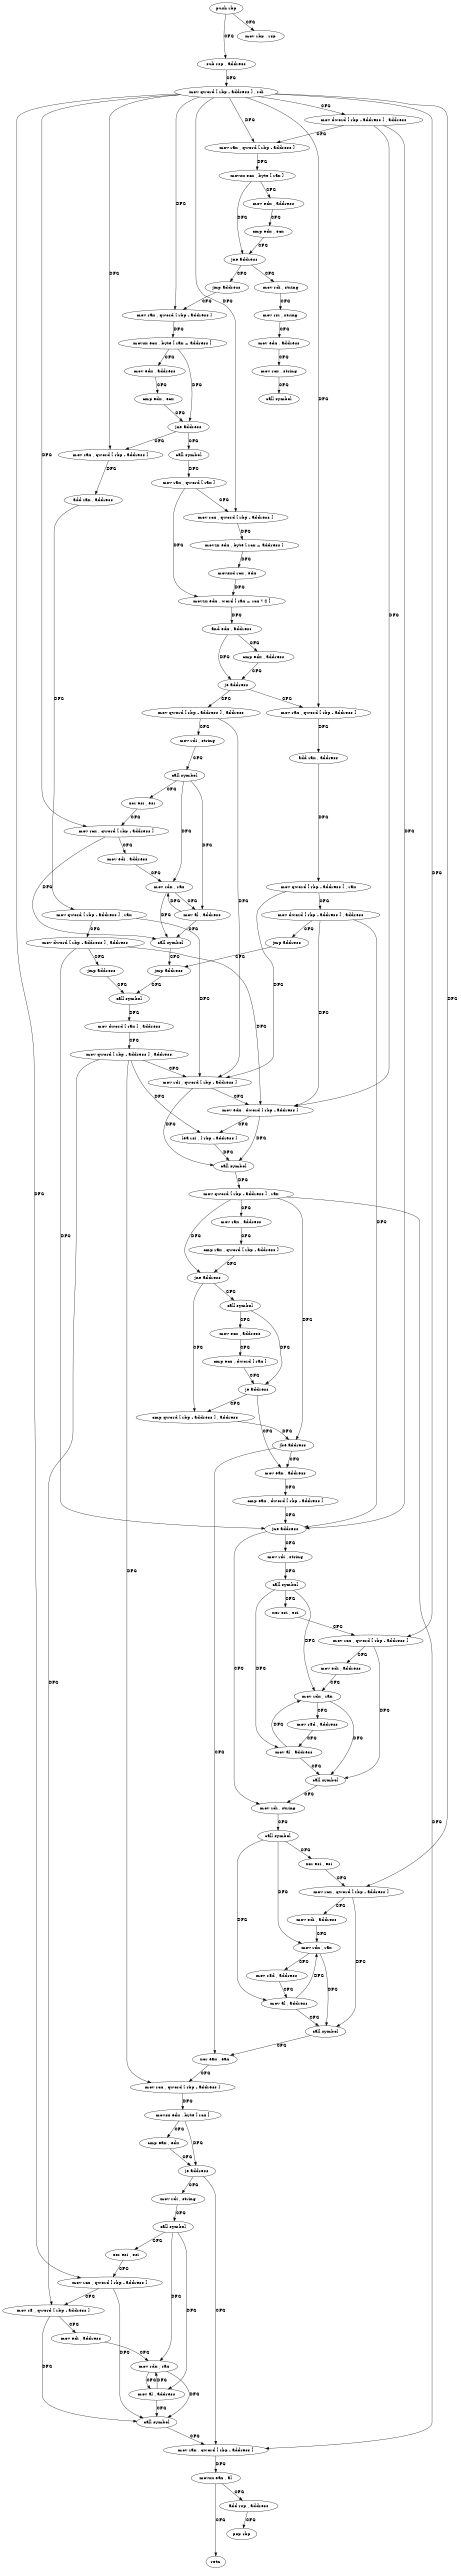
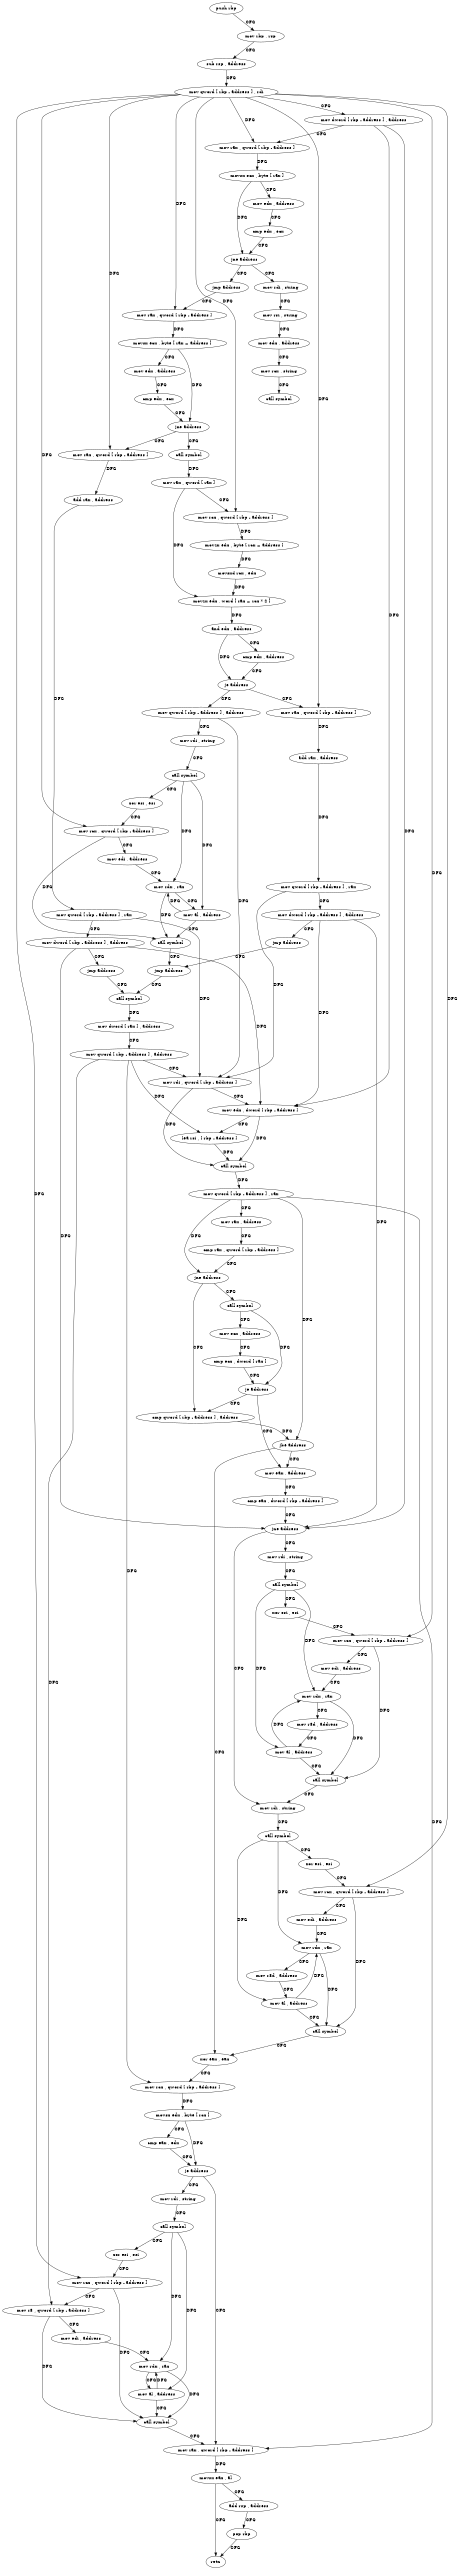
(224, 35) -> (245, 49)
none -> (230, 2547)
